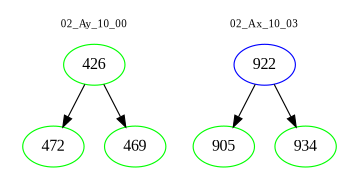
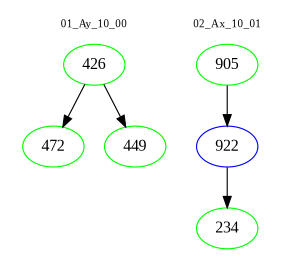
(94, 24) -> (94, 24)
(265, 24) -> (228, 24)
(247, 101) -> (227, 100)
(135, 147) -> (135, 147)
(306, 147) -> (227, 228)
